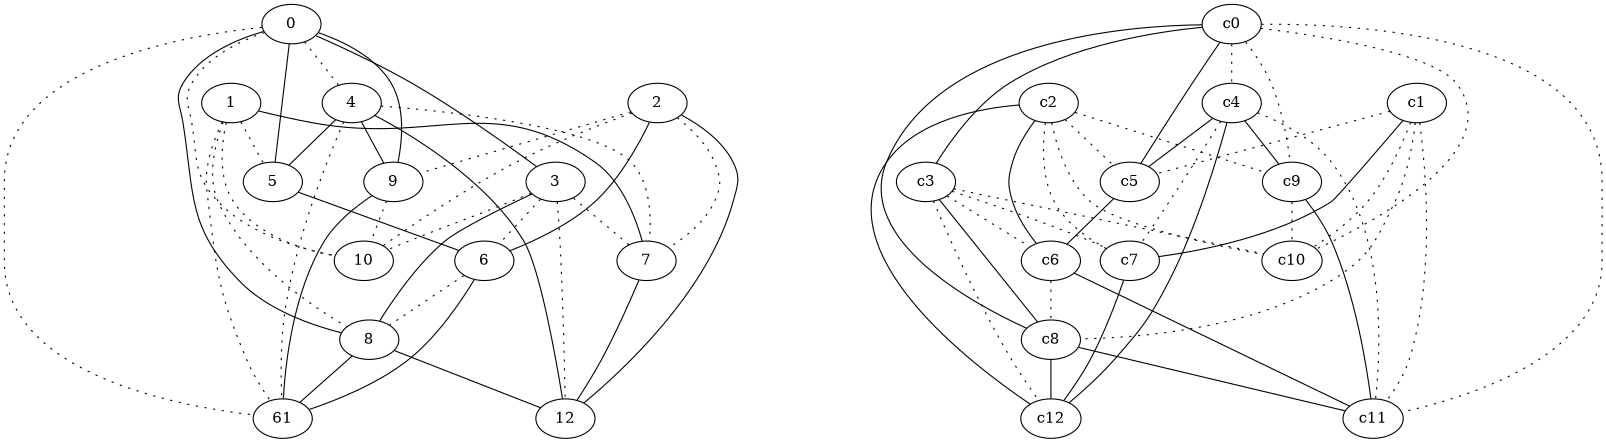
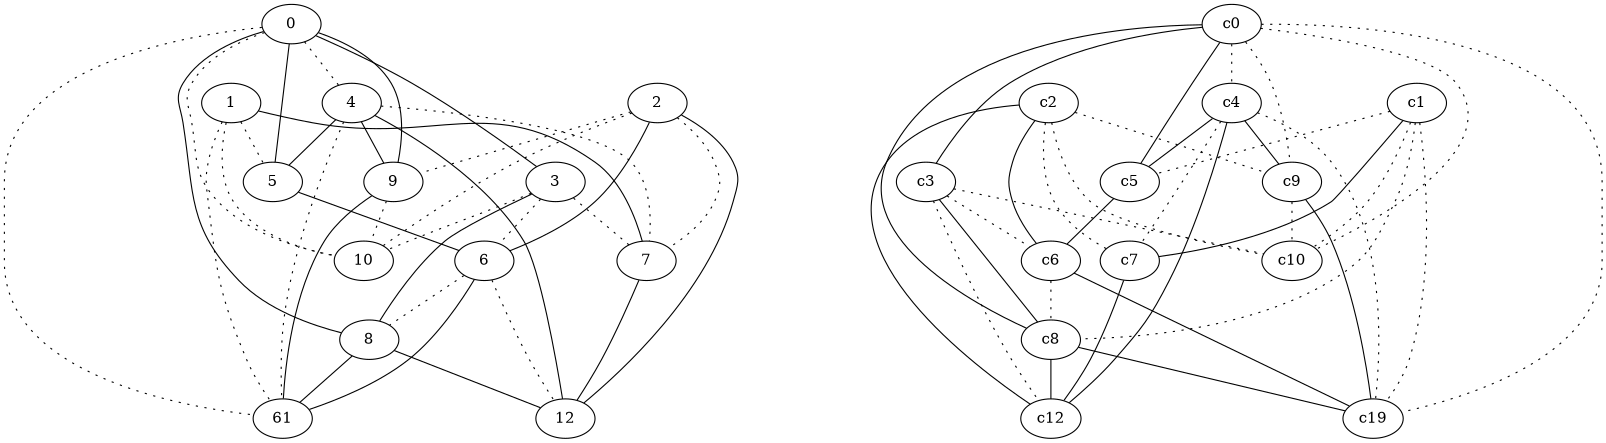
(1089, 142) -> none
(1030, 218) -> none
(245, 244) -> none
(563, 300) -> (520, 342)
(1373, 419) -> (1373, 419)
